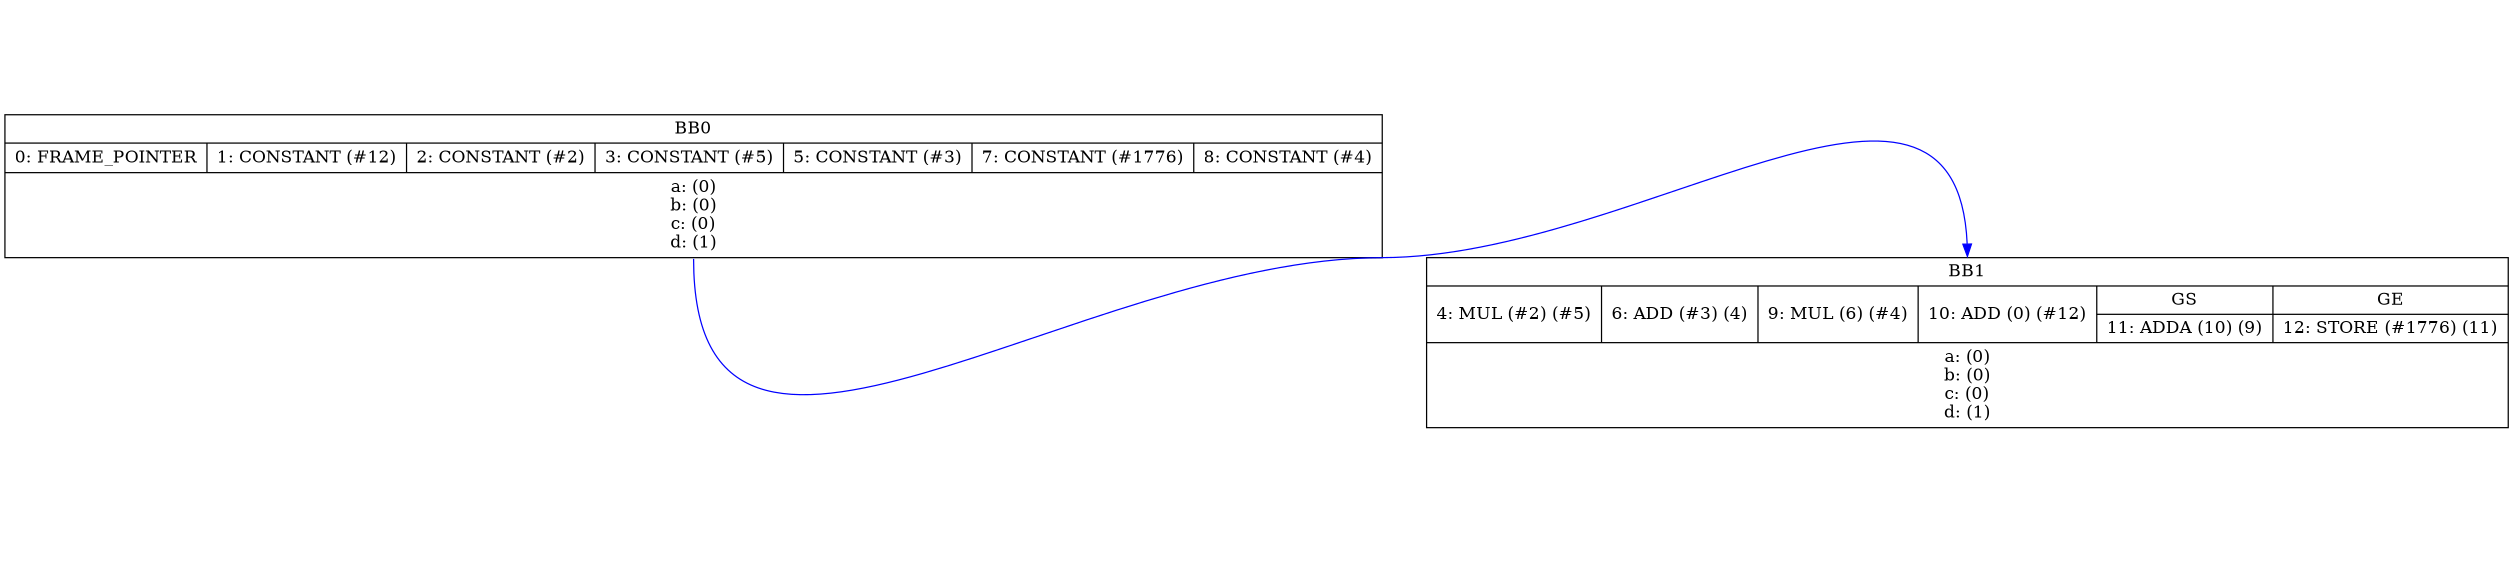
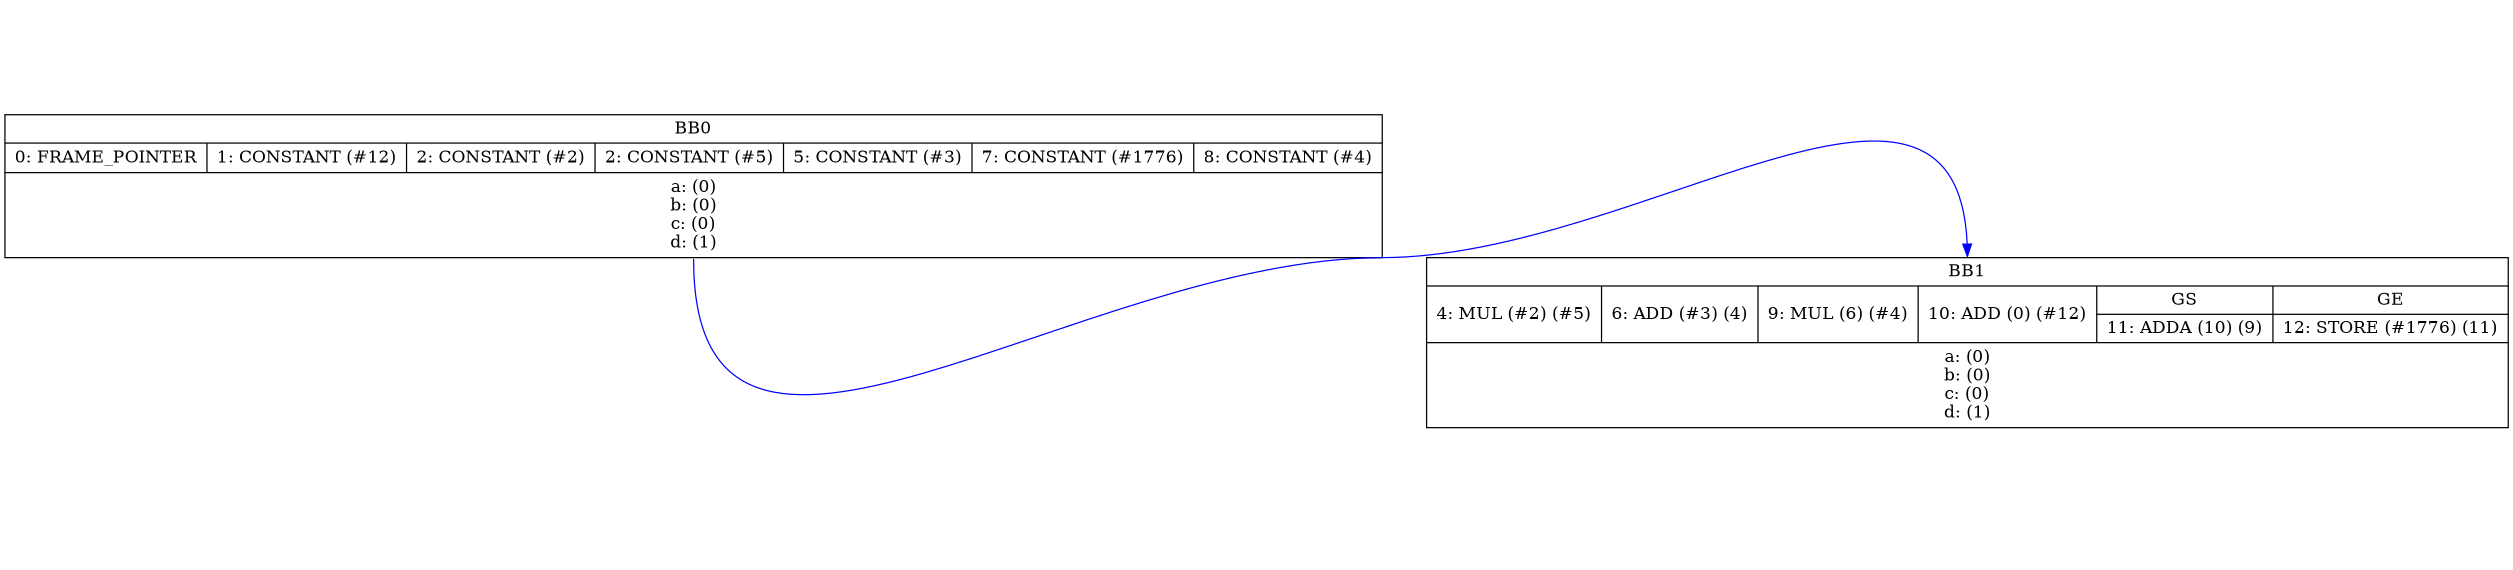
(689, 157) -> (689, 157)
